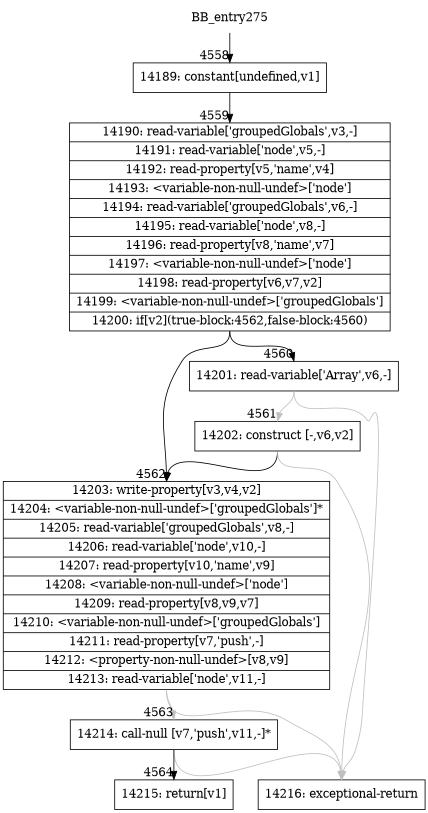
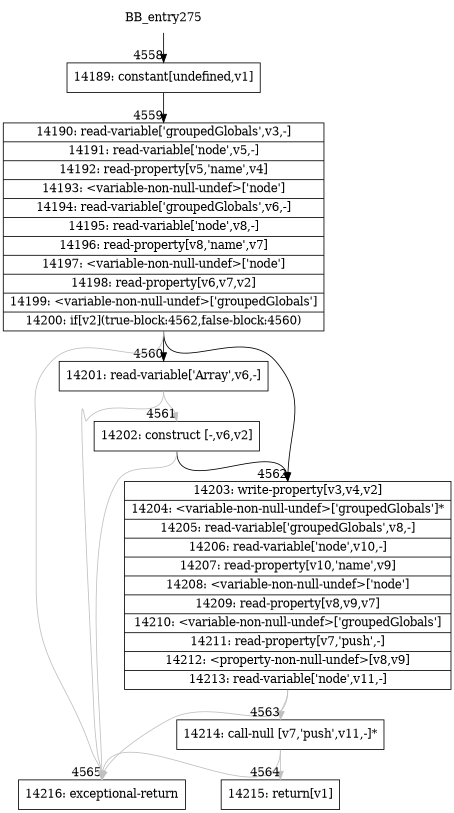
none -> (36, 506)
(174, 765) -> (280, 765)
